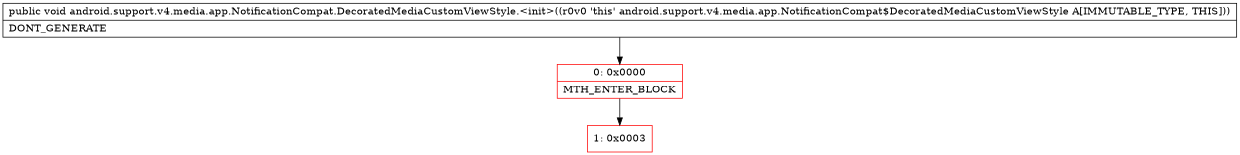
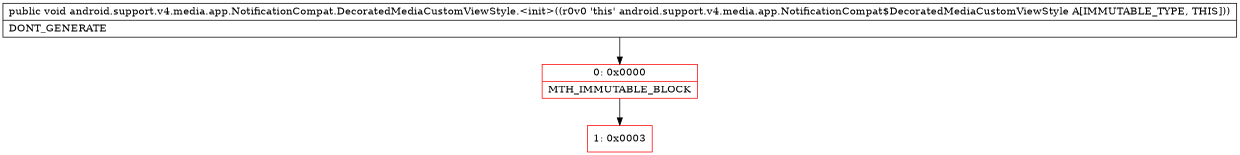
(620, 89) -> (620, 89)
